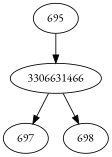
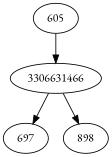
(56, 18) -> (56, 18)
(86, 138) -> (86, 138)
